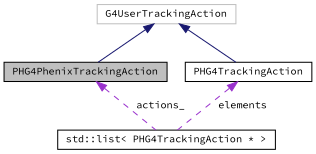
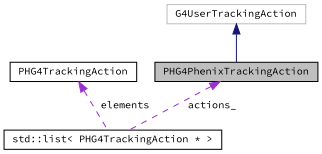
(212, 46) -> none
